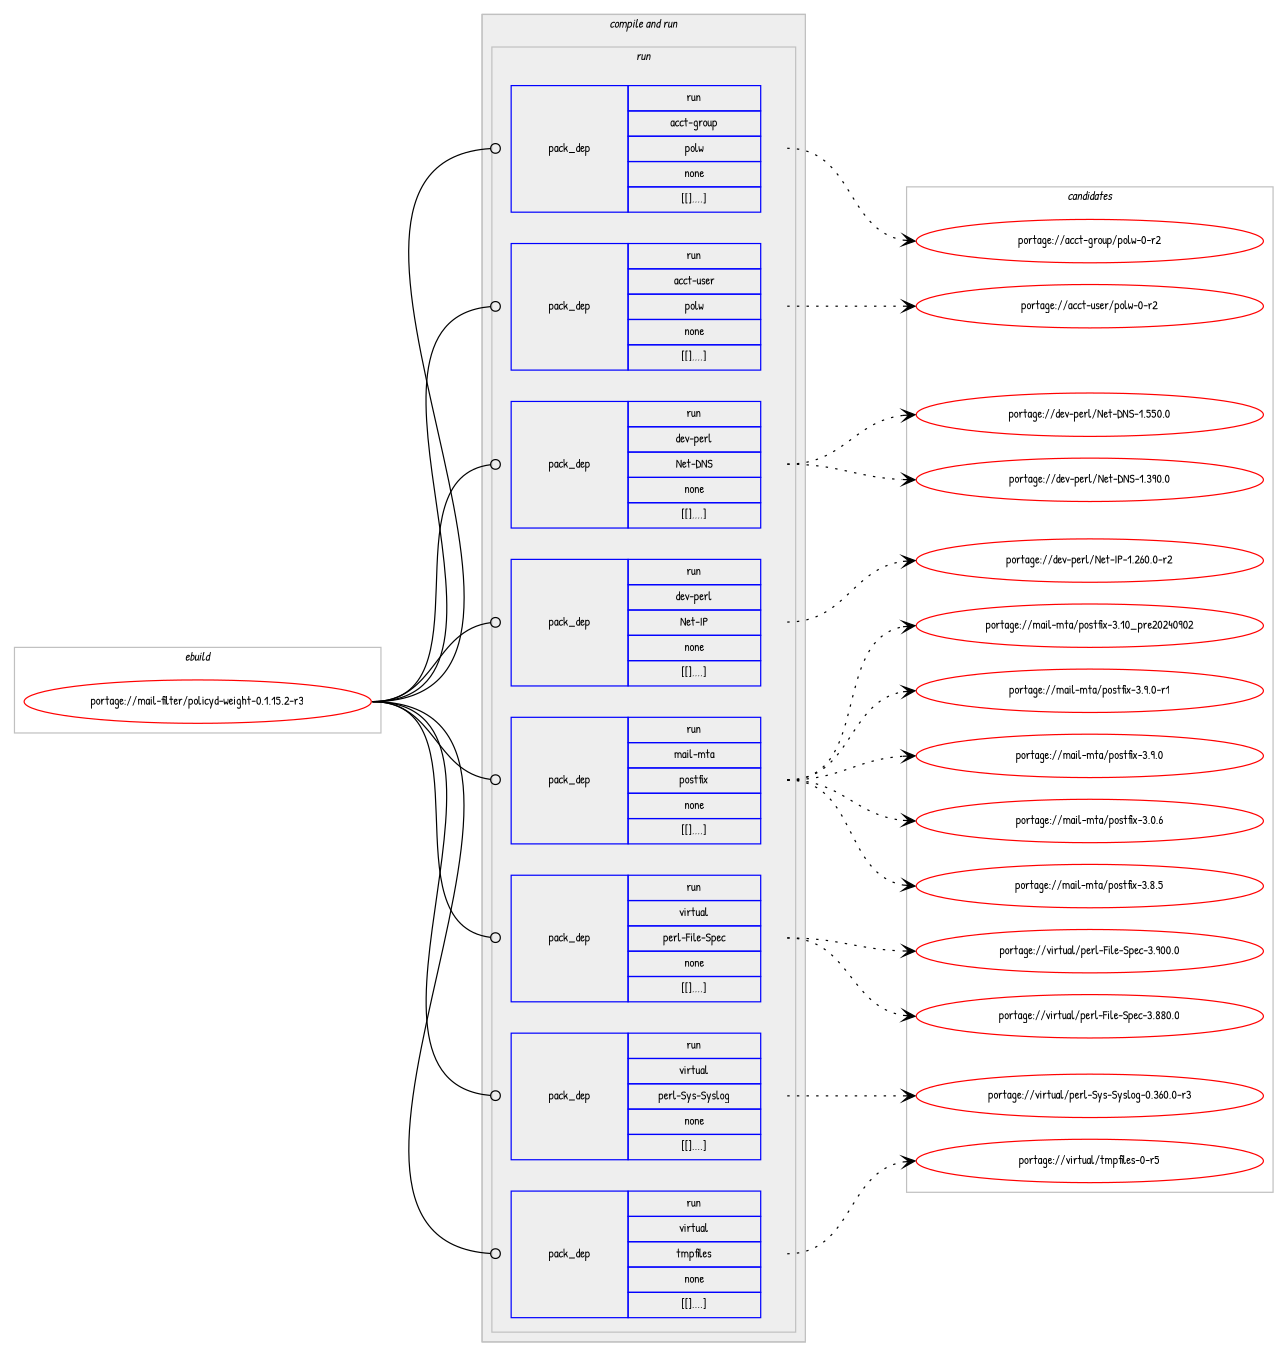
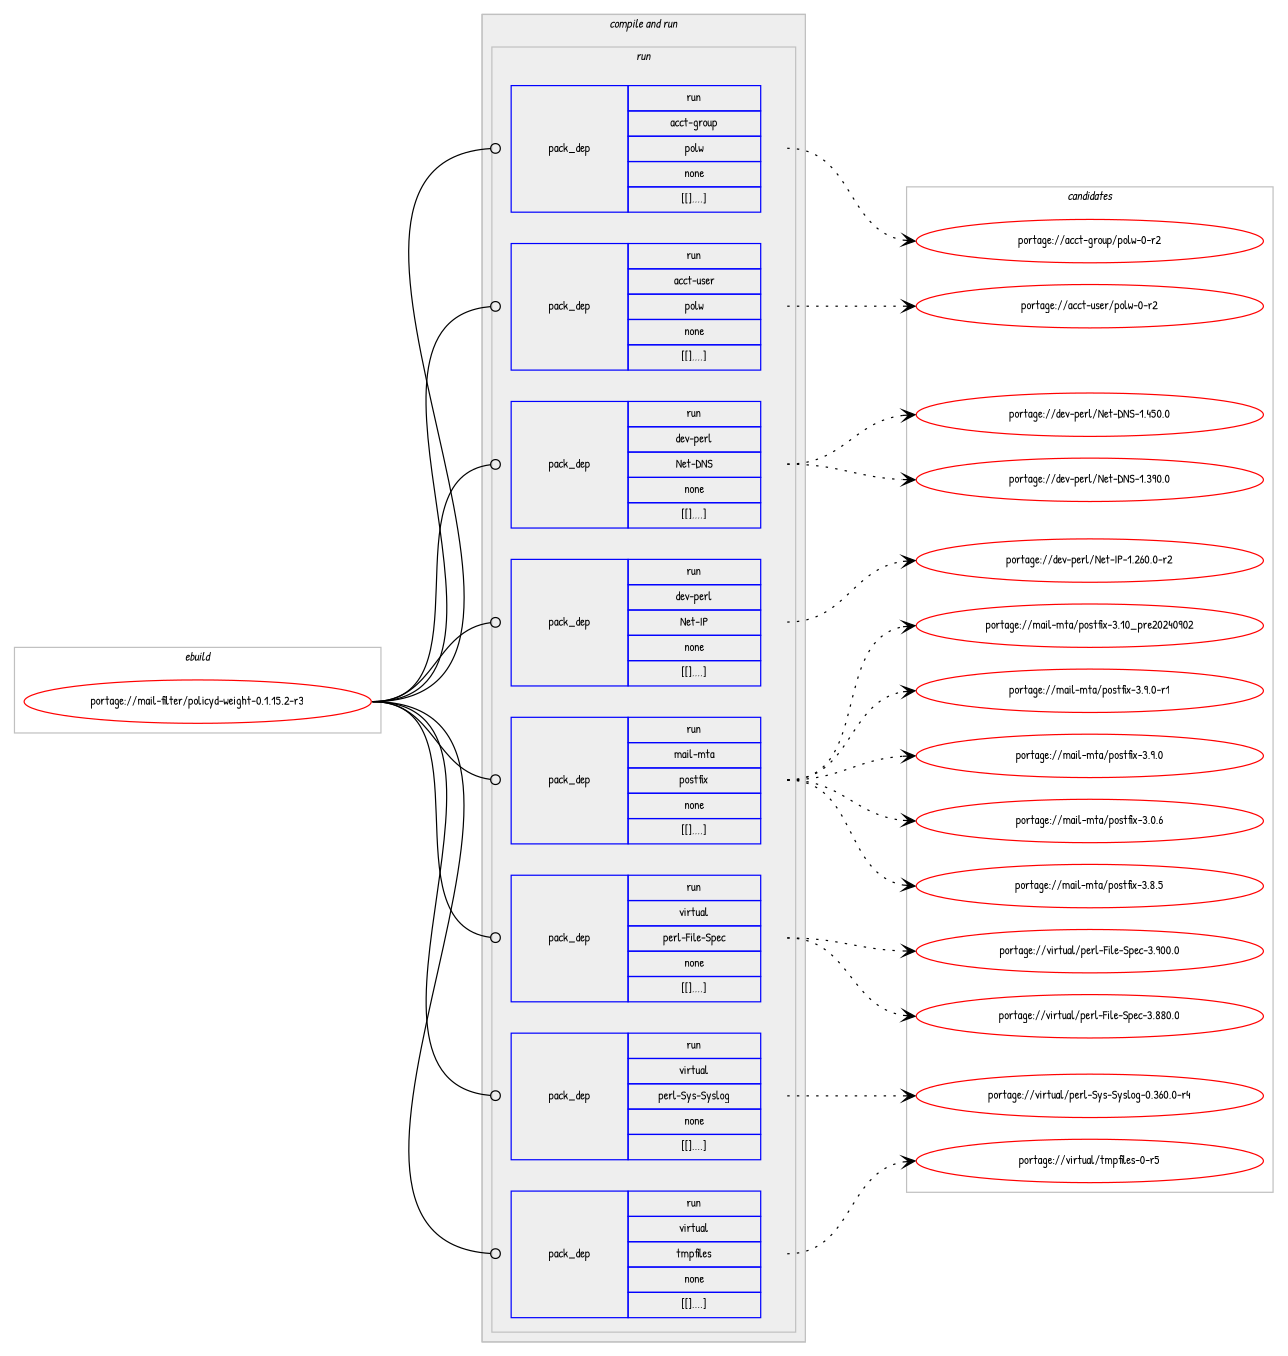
(1090, 415) -> (1090, 415)
(1090, 1096) -> (1090, 1096)
